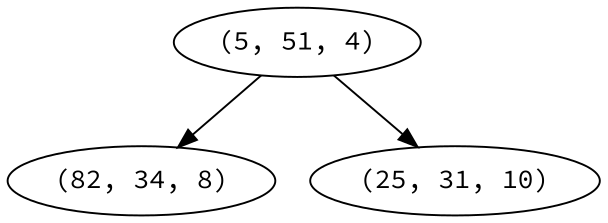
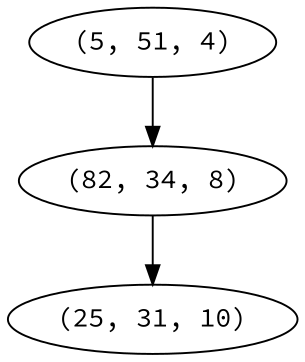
(368, 105) -> (153, 241)
